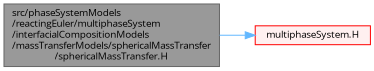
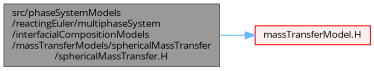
(313, 35) -> (313, 35)
